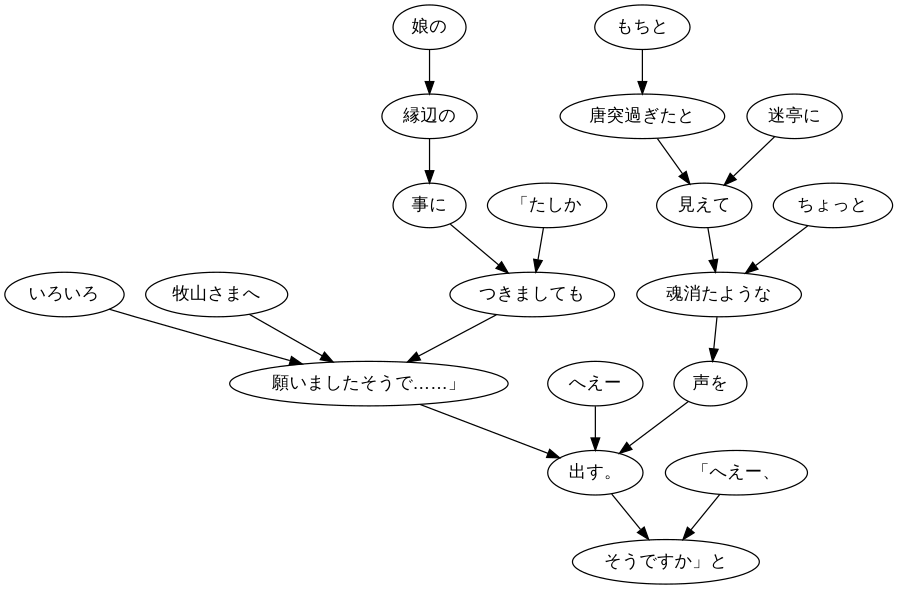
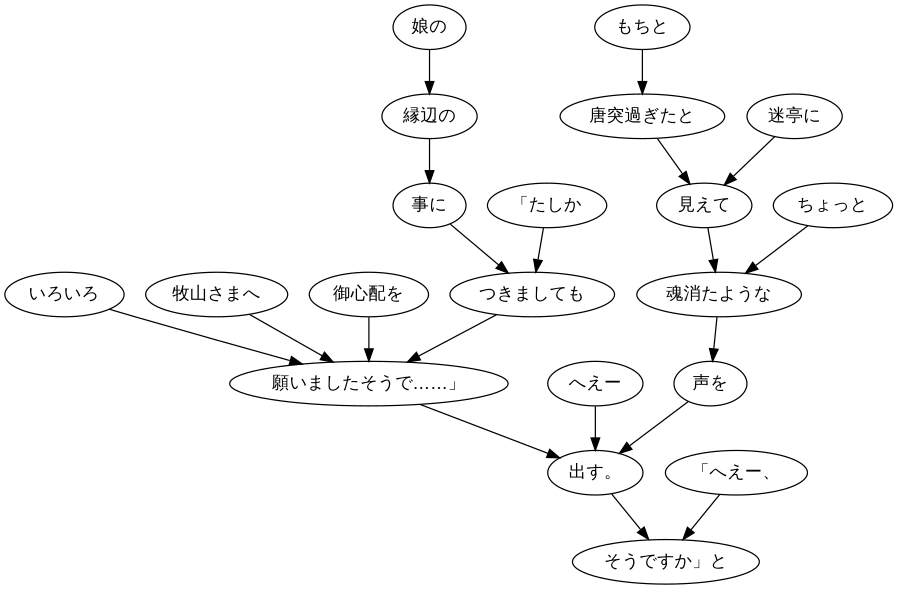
none -> (369, 295)
